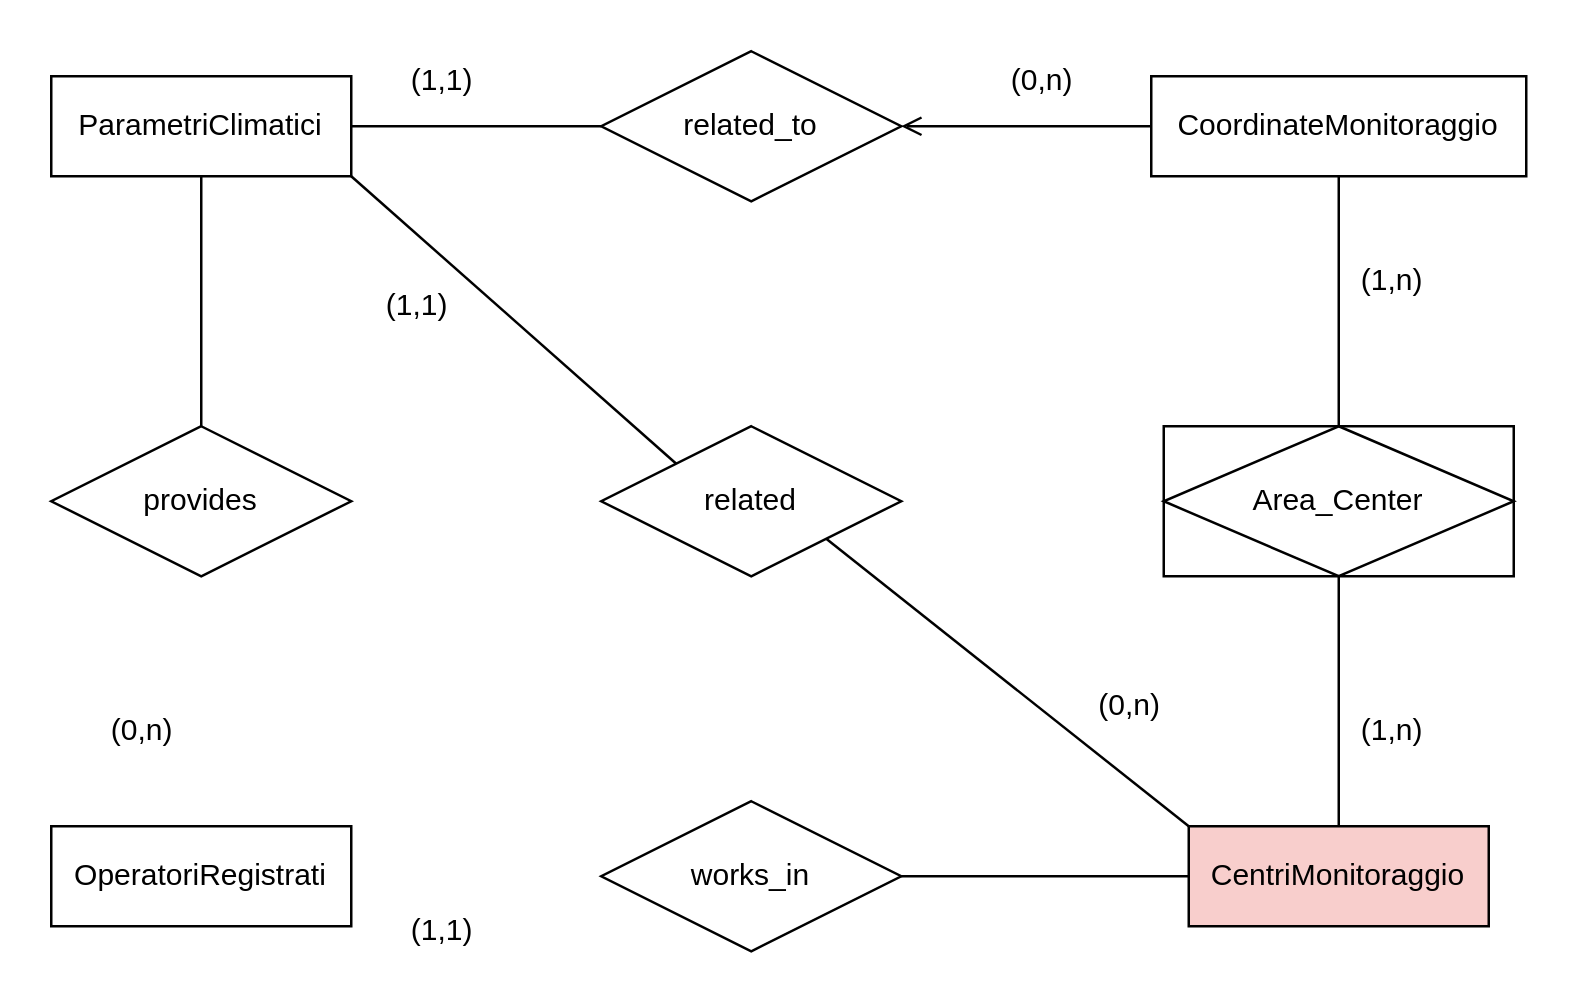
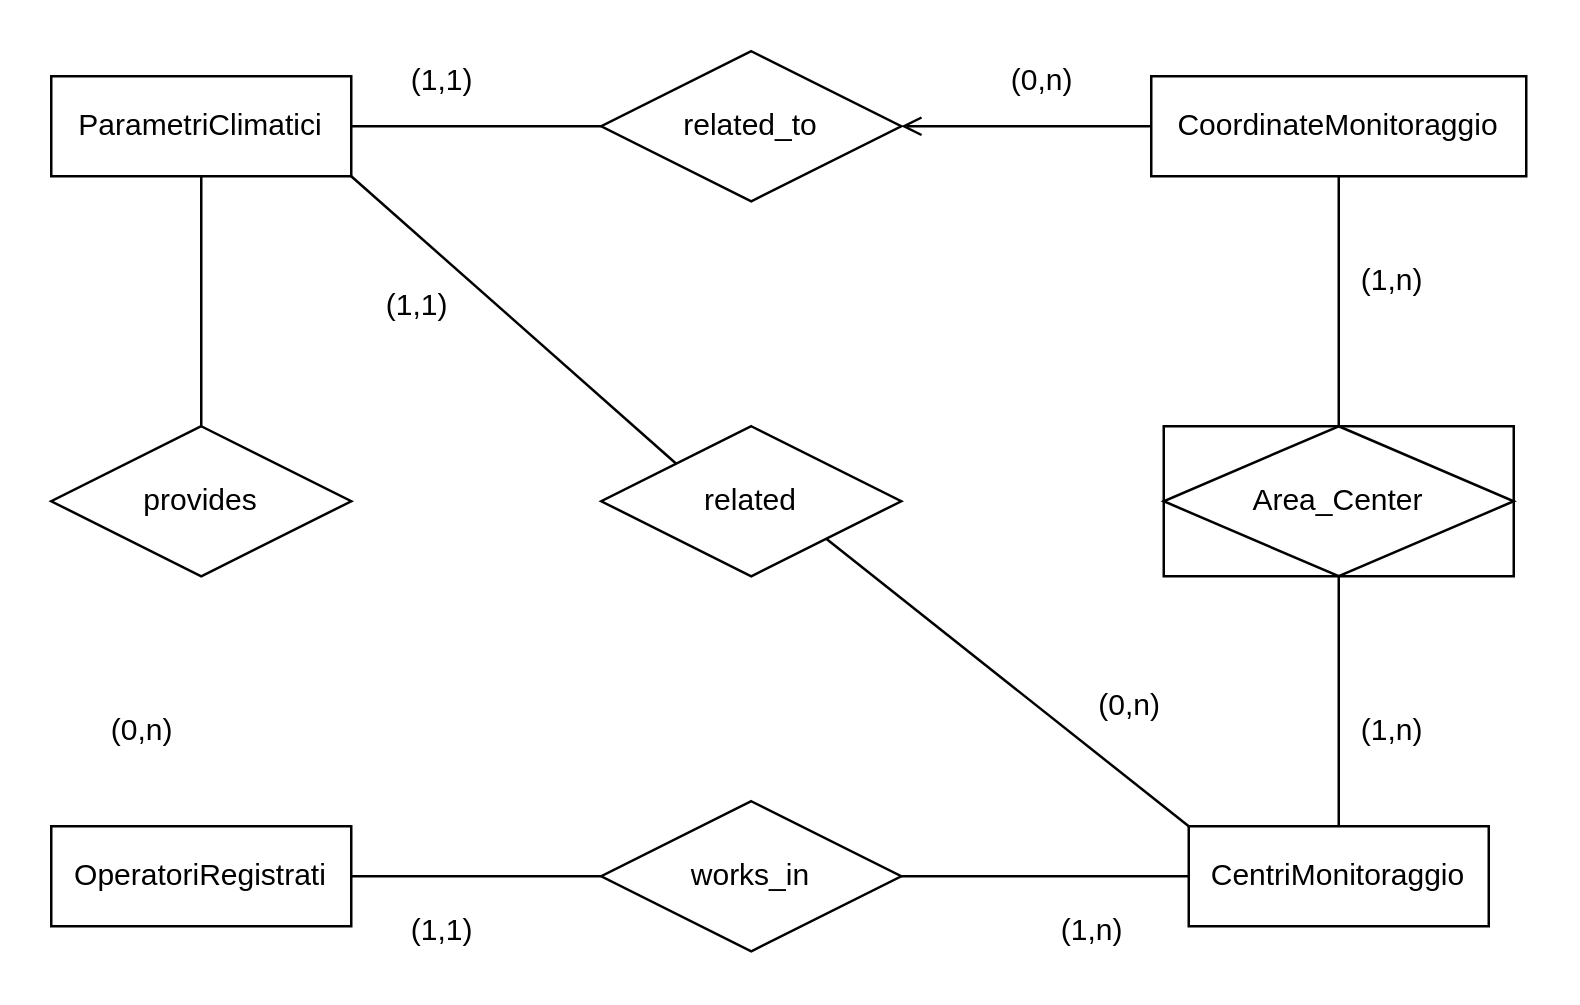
none -> (476, 876)
(1339, 876) -> (1339, 876)
